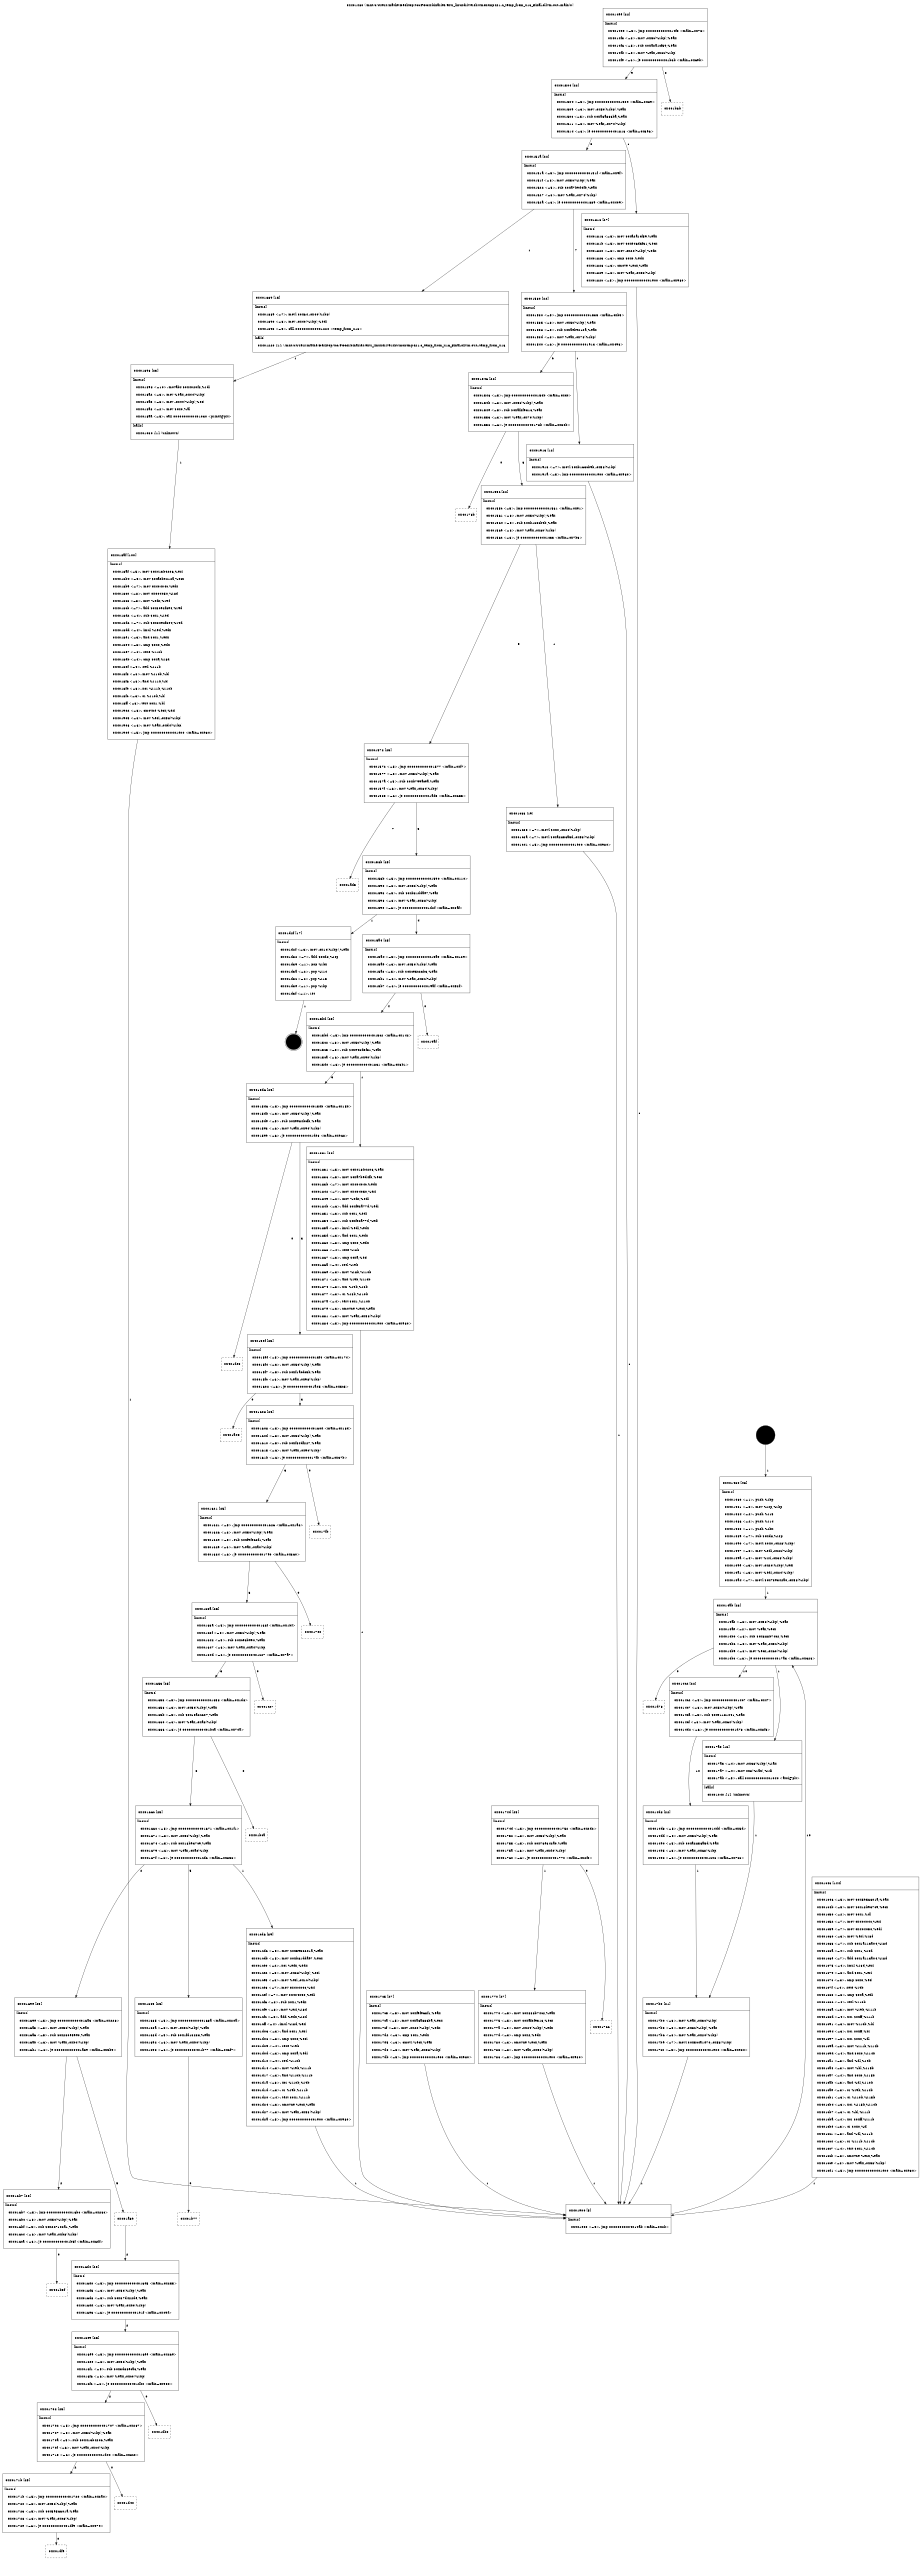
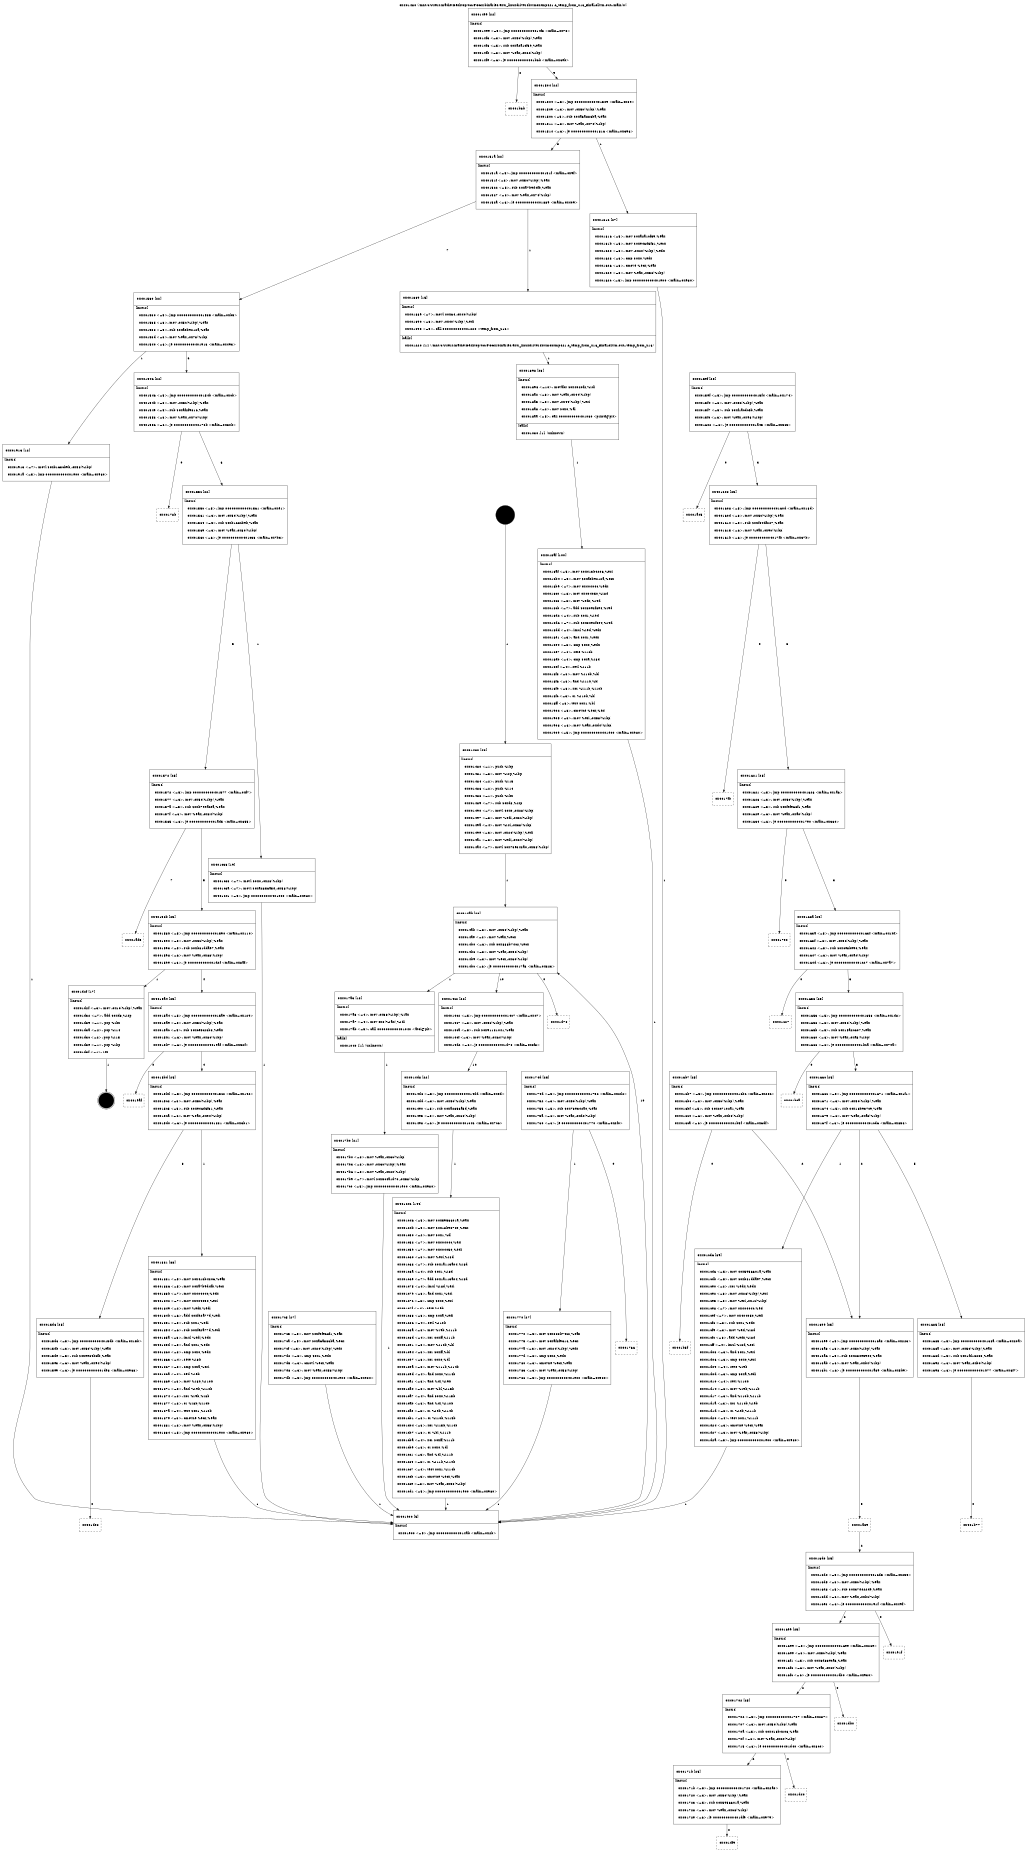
(300, 1237) -> none
none -> (894, 1653)
(696, 1930) -> (452, 1163)
(63, 2122) -> (814, 1216)
